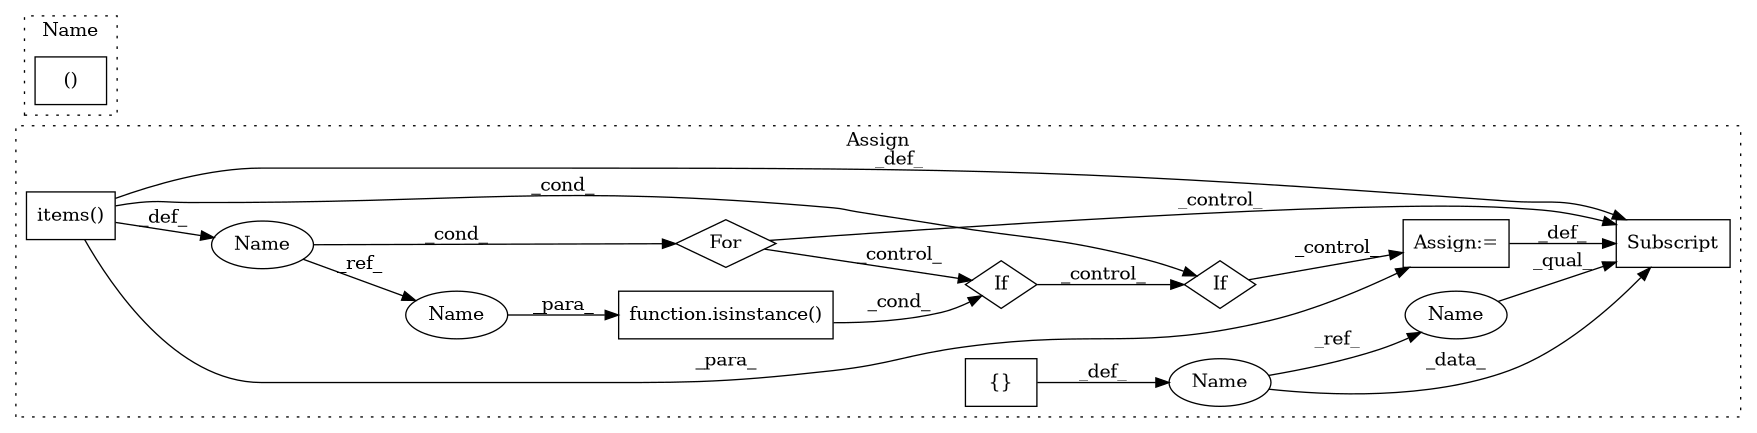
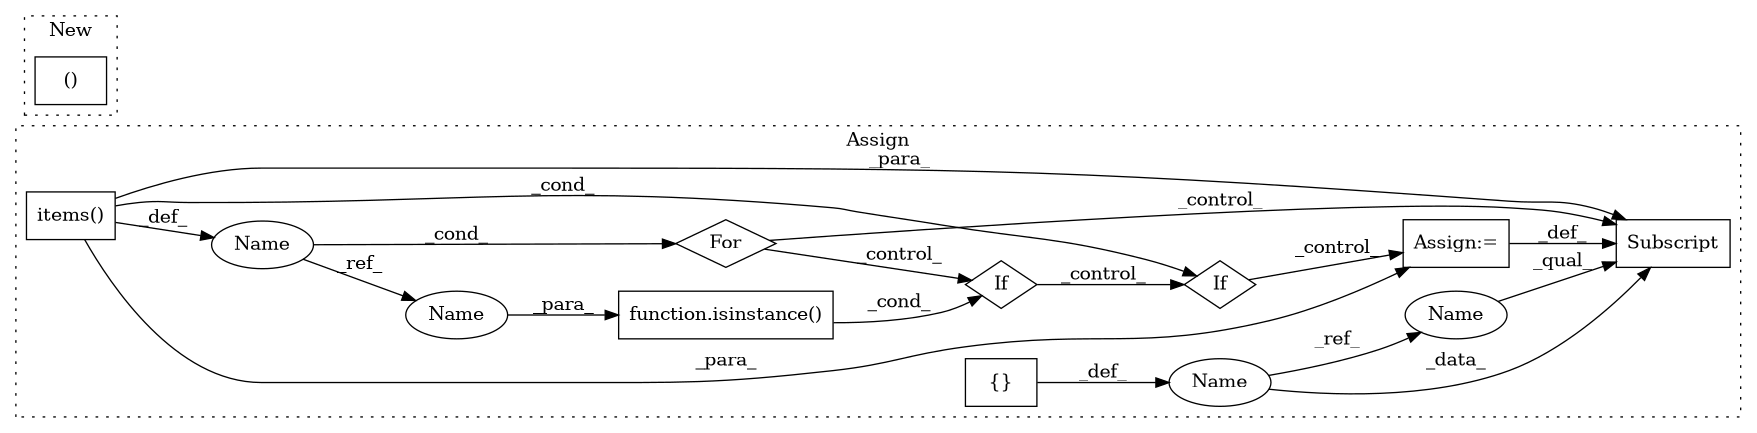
(71, 31) -> (71, 31)
(899, 159) -> (899, 159)
